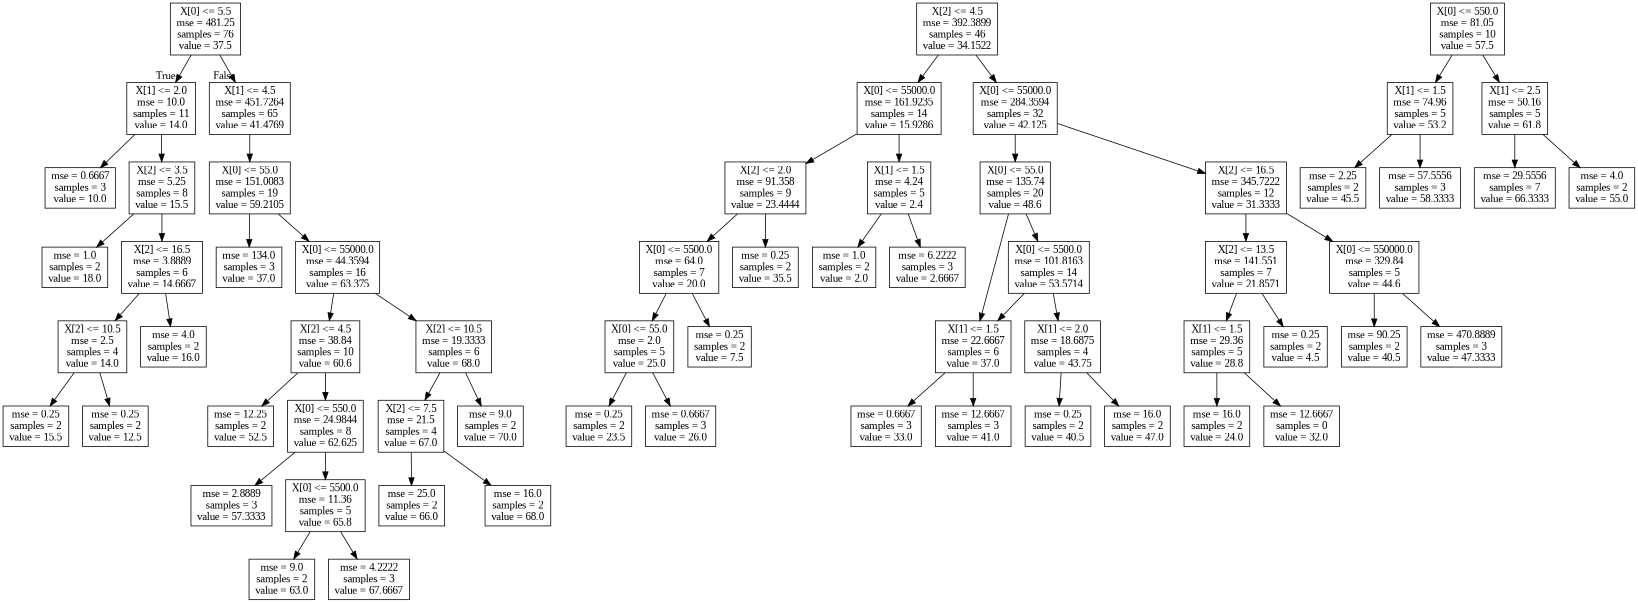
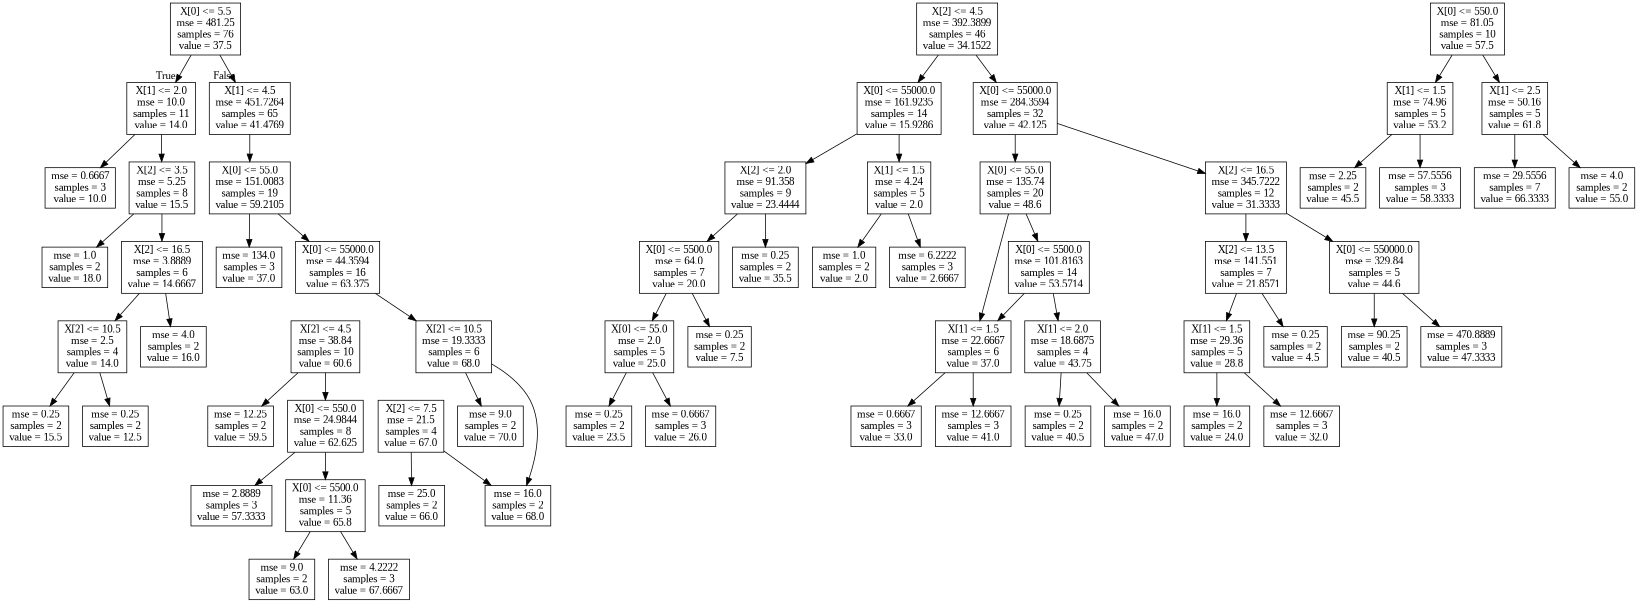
(899, 188) -> (899, 188)
(332, 303) -> none
(434, 383) -> (535, 413)
(241, 426) -> (241, 426)
(1302, 426) -> (1302, 426)
